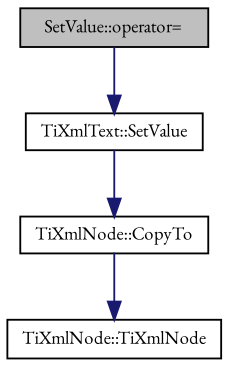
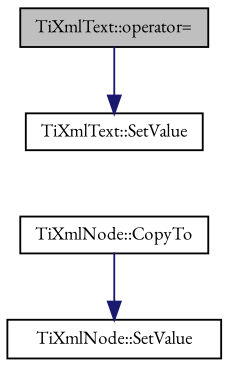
(114, 28) -> (114, 28)
(114, 174) -> none
(114, 339) -> (114, 339)
